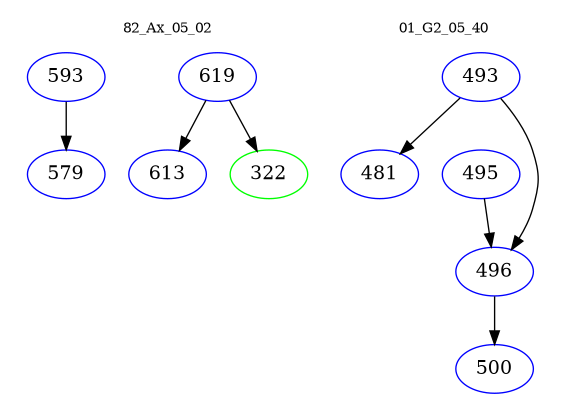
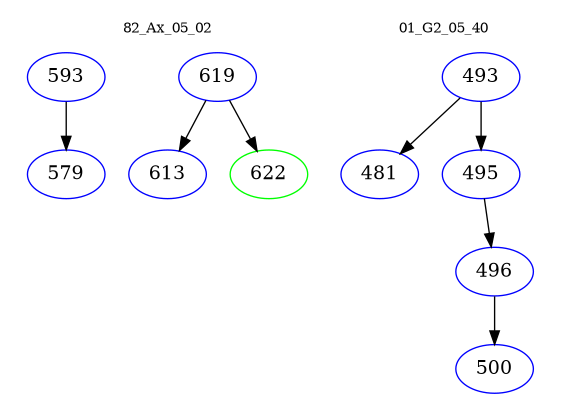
(537, 165) -> (481, 119)
(269, 174) -> (269, 174)
